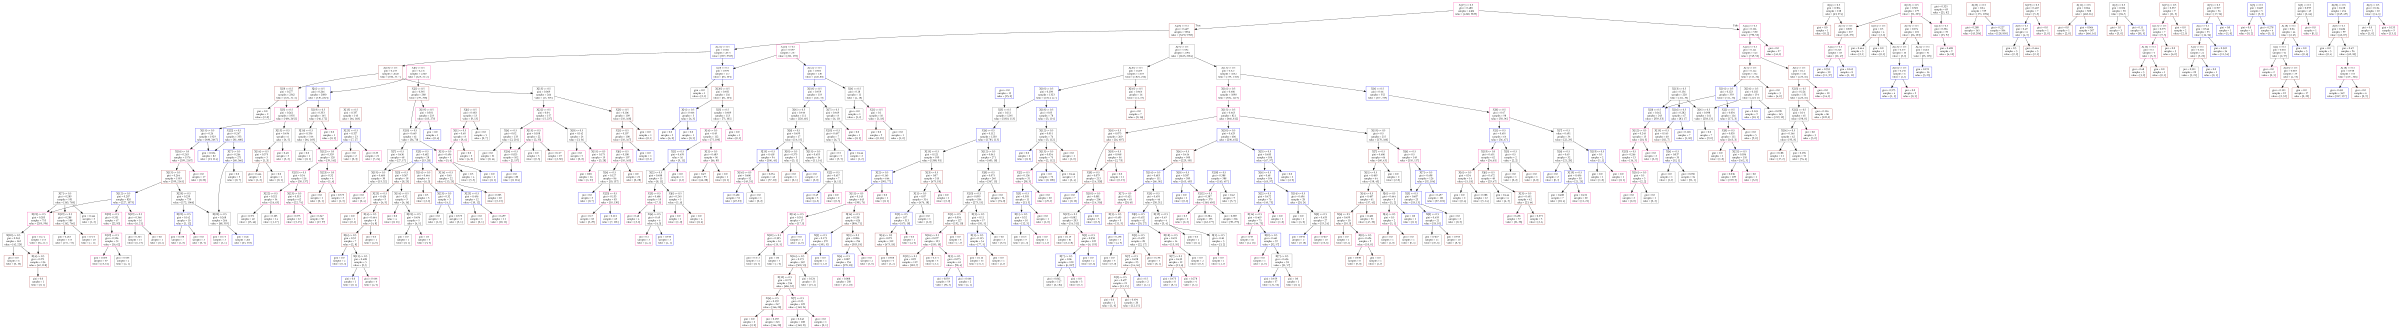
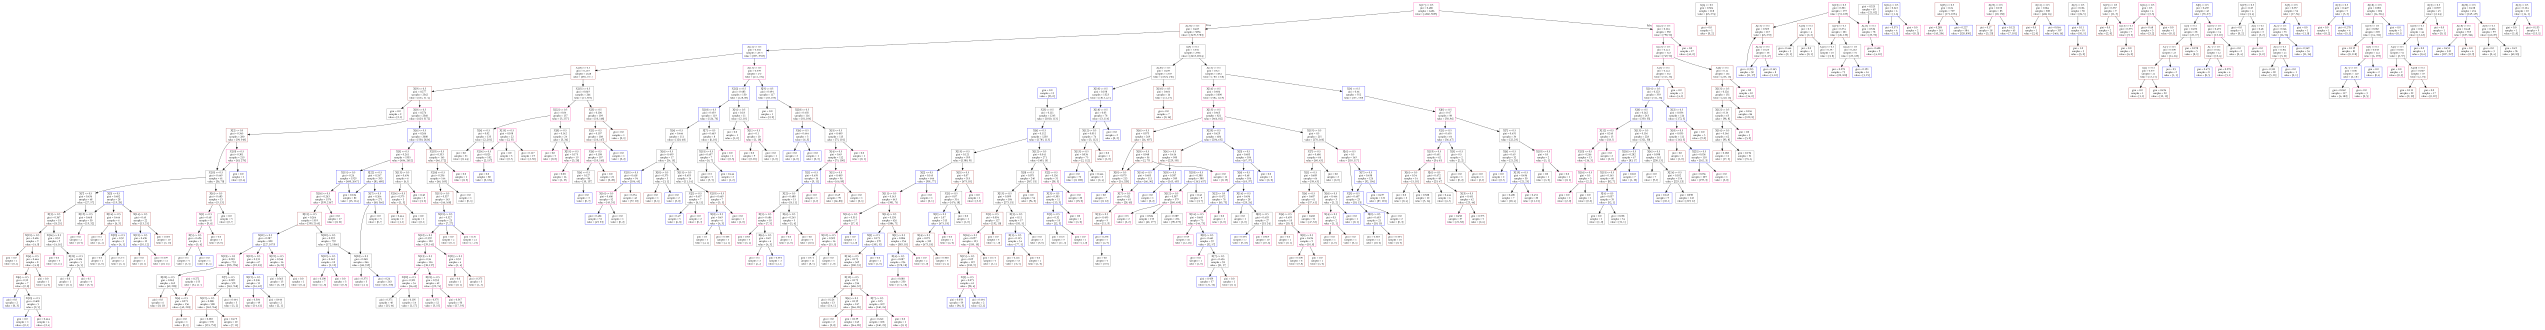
(1839, 19) -> (1748, 52)
(2117, 20) -> (2078, 40)
(2154, 40) -> (2137, 19)
(2348, 60) -> (2466, 19)
(722, 61) -> (754, 61)
(1899, 61) -> none
none -> (1838, 72)
(286, 103) -> (420, 103)
(1668, 103) -> (1641, 124)
(1728, 103) -> (1663, 166)
(722, 114) -> (836, 135)
(1563, 135) -> (1509, 135)
(1706, 135) -> (1651, 177)
(316, 145) -> (440, 186)
(427, 145) -> (216, 186)
(1035, 146) -> (1106, 125)
(677, 156) -> (811, 177)
(1597, 156) -> (1543, 156)
(413, 166) -> (70, 208)
(1036, 166) -> (1045, 166)
(610, 186) -> none
(1093, 186) -> (1122, 186)
none -> (700, 187)
(1153, 198) -> none
(53, 208) -> (228, 270)
(392, 219) -> (54, 261)
(112, 240) -> (253, 282)
(942, 250) -> (967, 270)
(803, 271) -> (840, 292)
